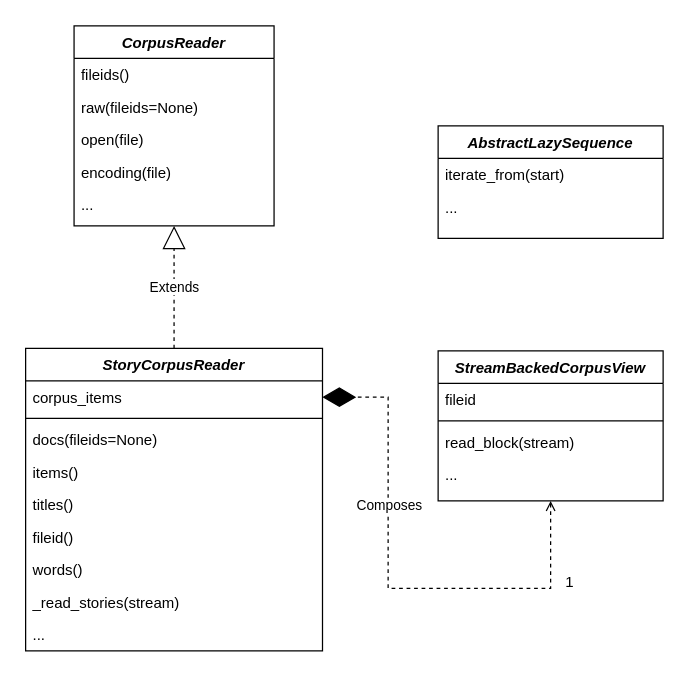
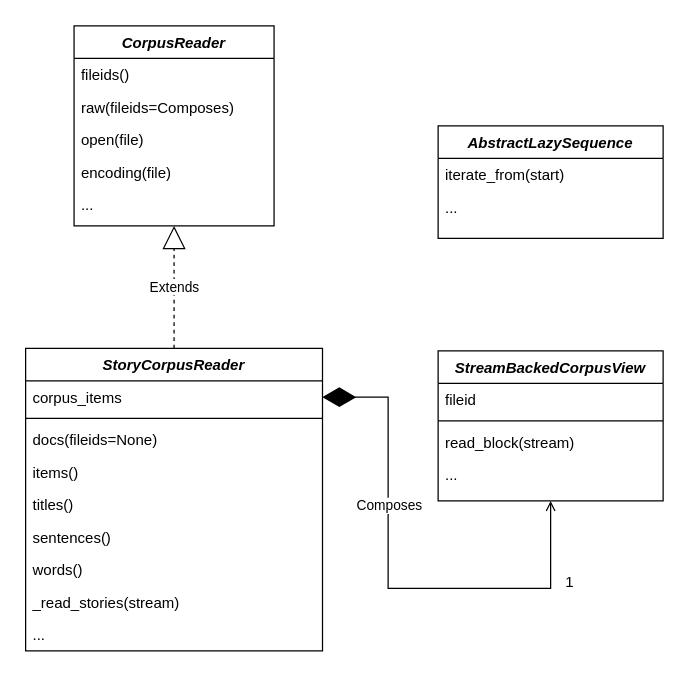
(146, 108) -> (163, 108)
(60, 538) -> (79, 538)
(472, 588) -> (472, 588)
